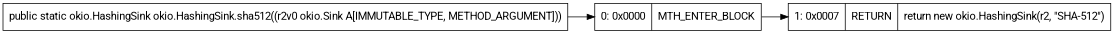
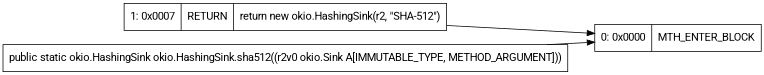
(771, 17) -> (517, 29)
